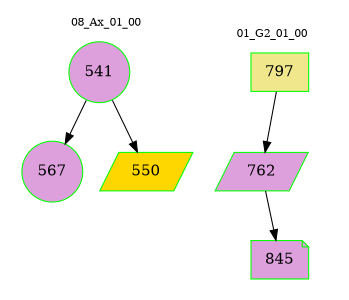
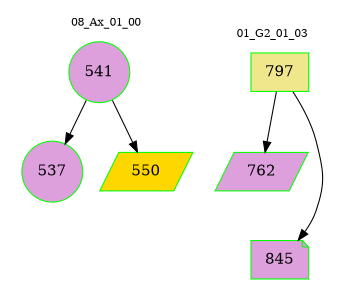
(272, 34) -> (272, 34)
(52, 172) -> (52, 172)
(270, 210) -> (321, 160)
